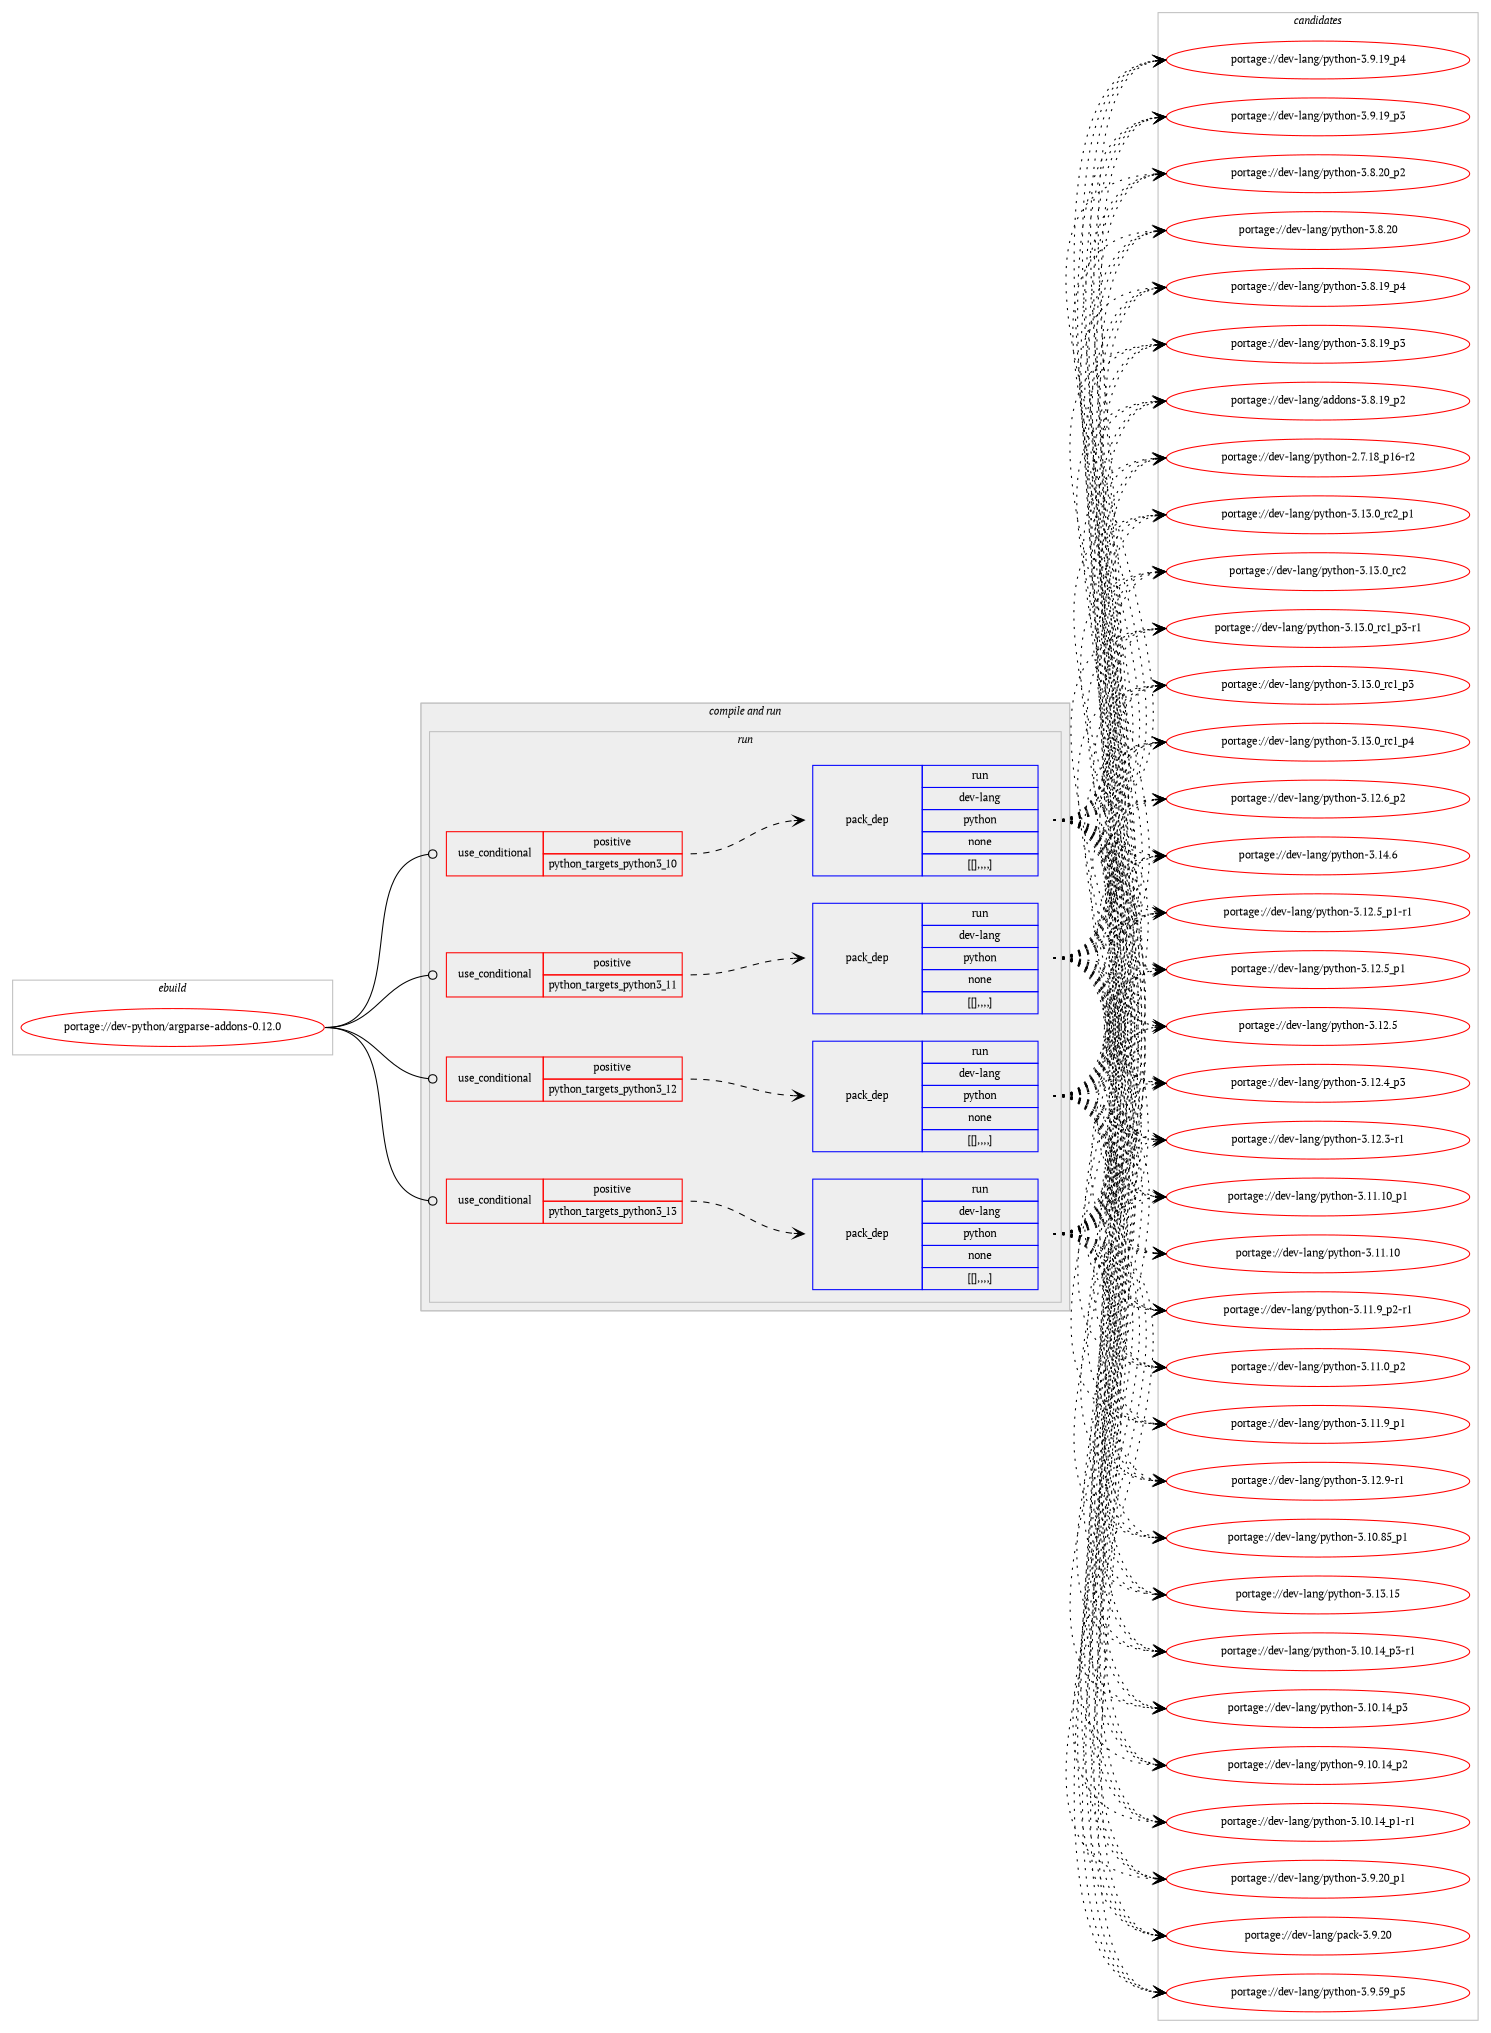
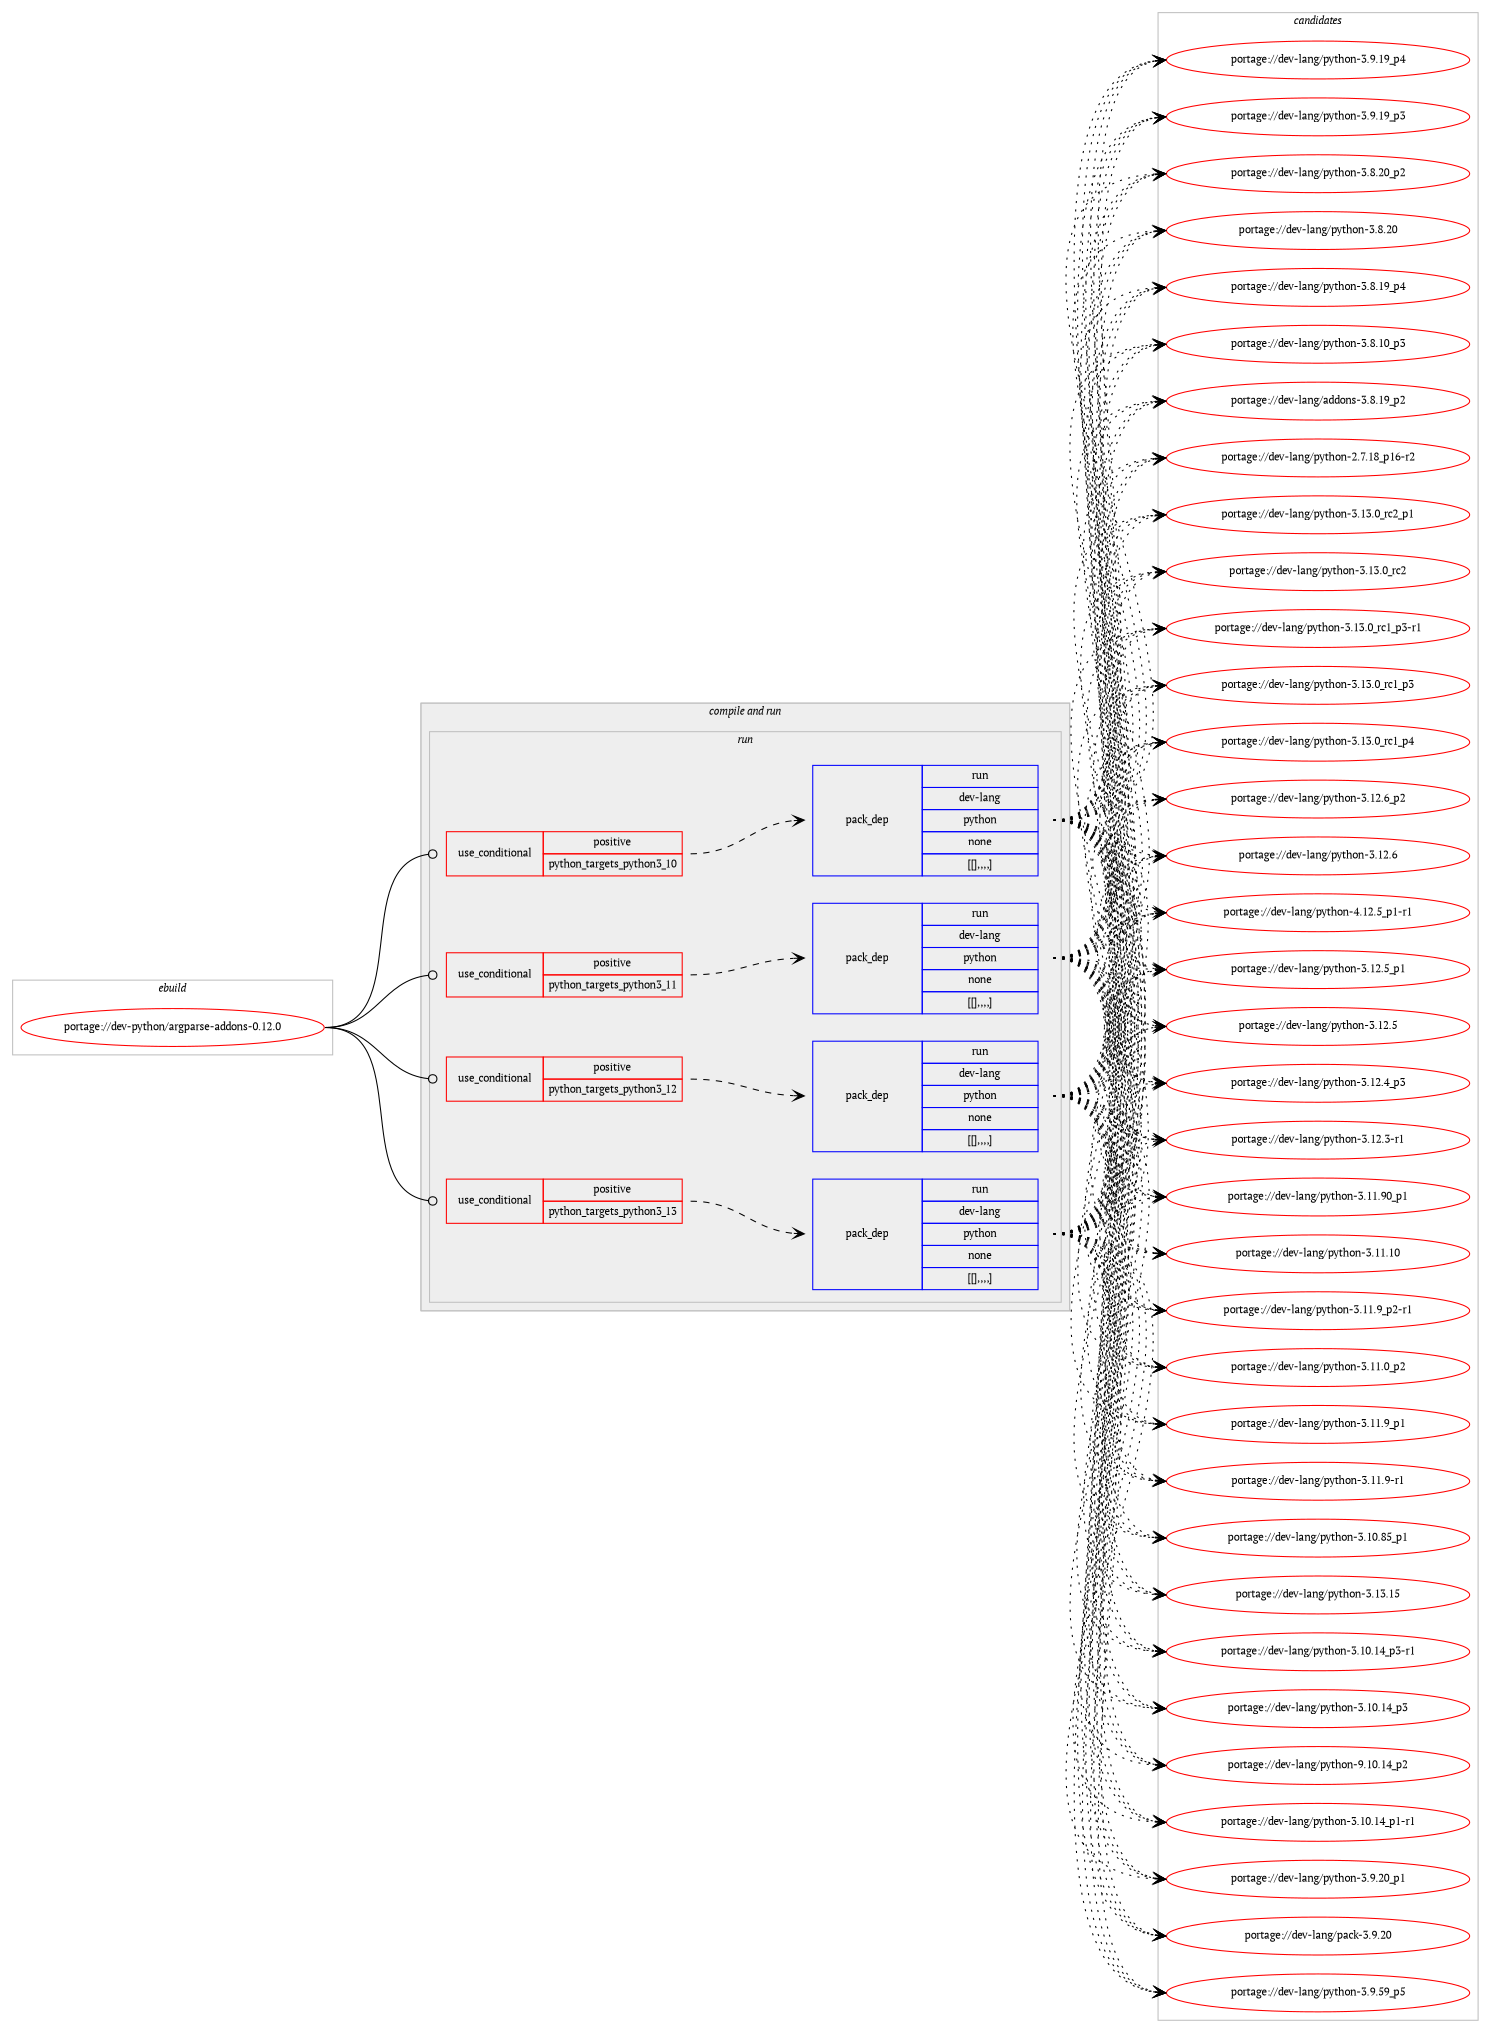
(1318, 344) -> (1318, 344)
(1318, 856) -> (1318, 856)
(1318, 913) -> (1318, 913)
(1318, 1197) -> (1318, 1197)
(1318, 1481) -> (1318, 1481)
